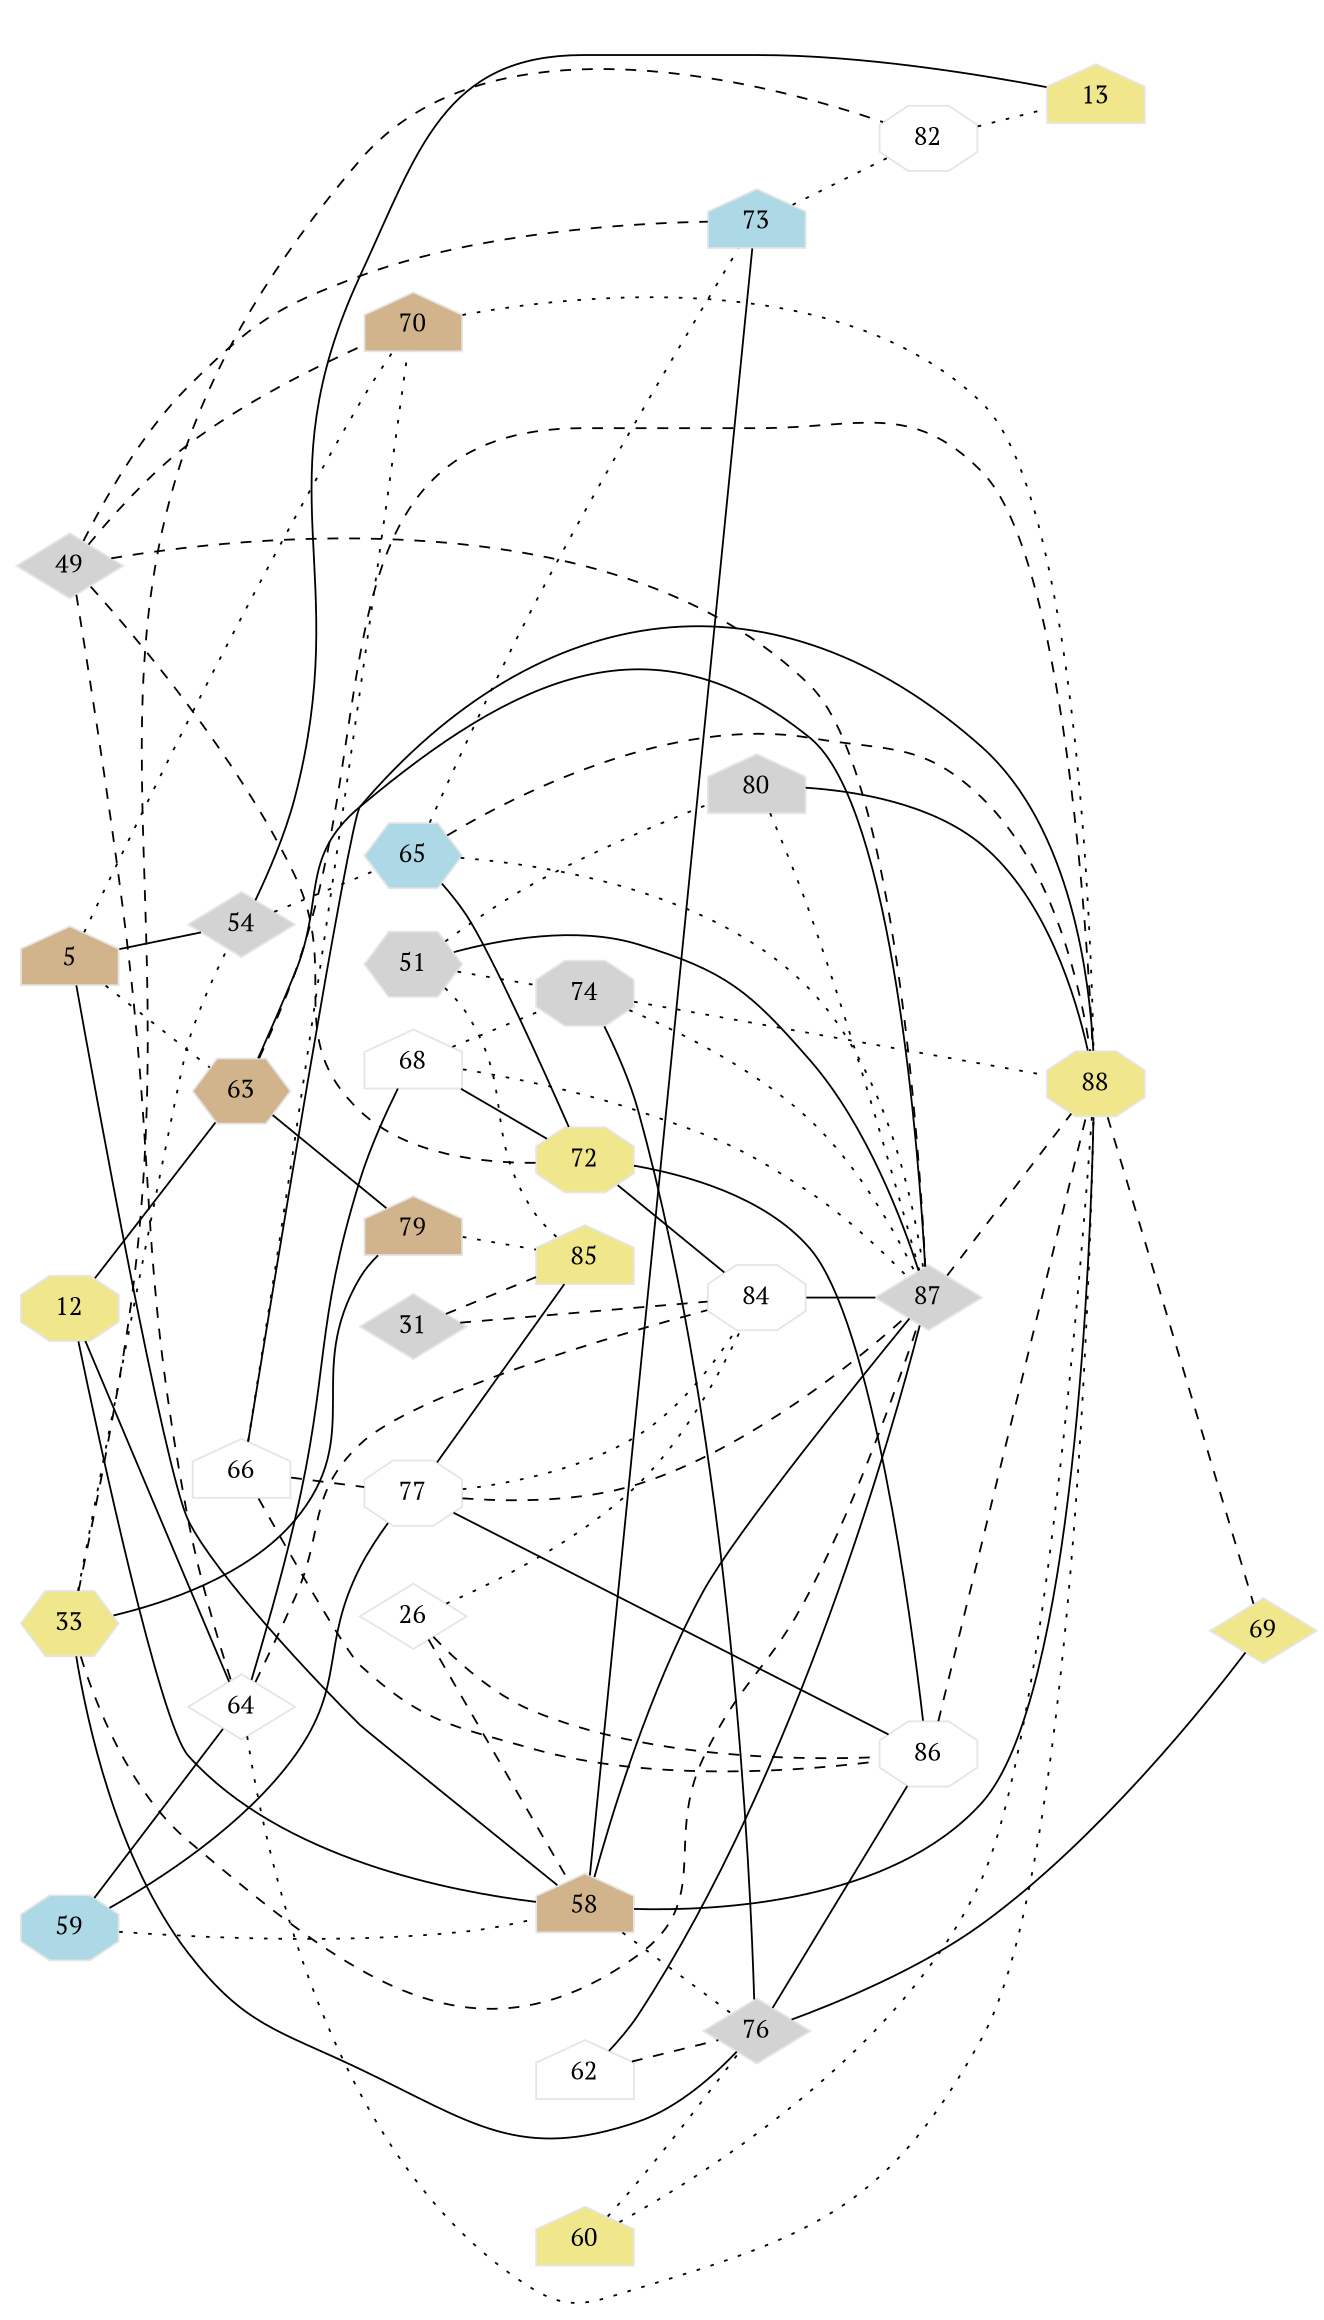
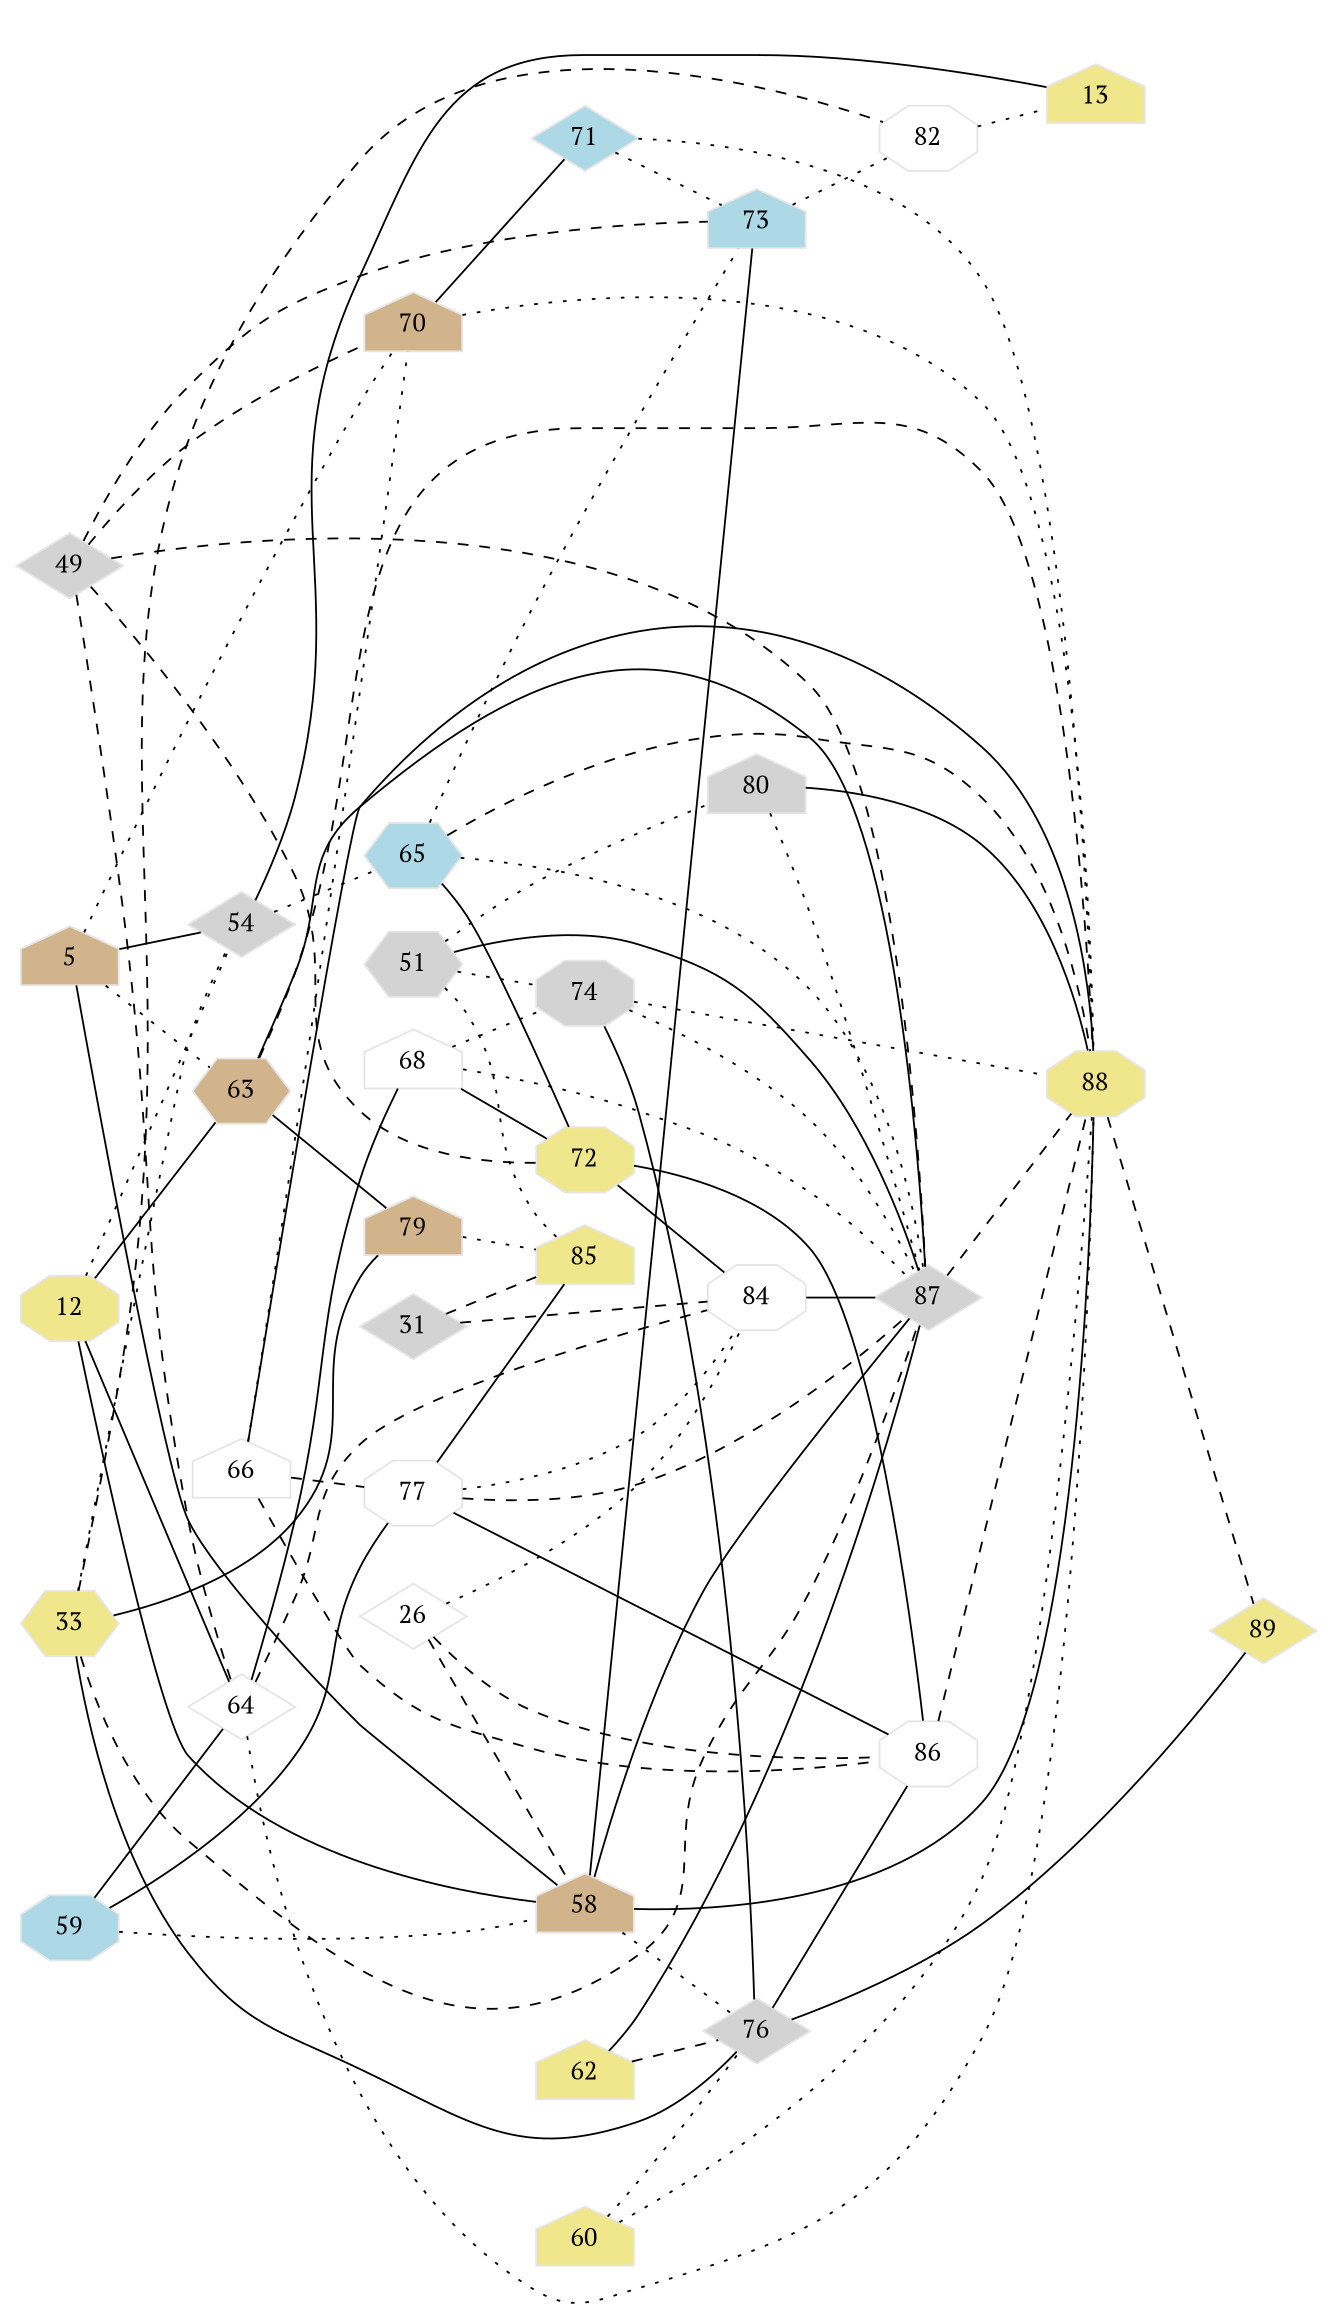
none -> (585, 138)
none -> (157, 1113)
(1263, 1631) -> (1263, 1631)
(585, 2073) -> (585, 2073)
